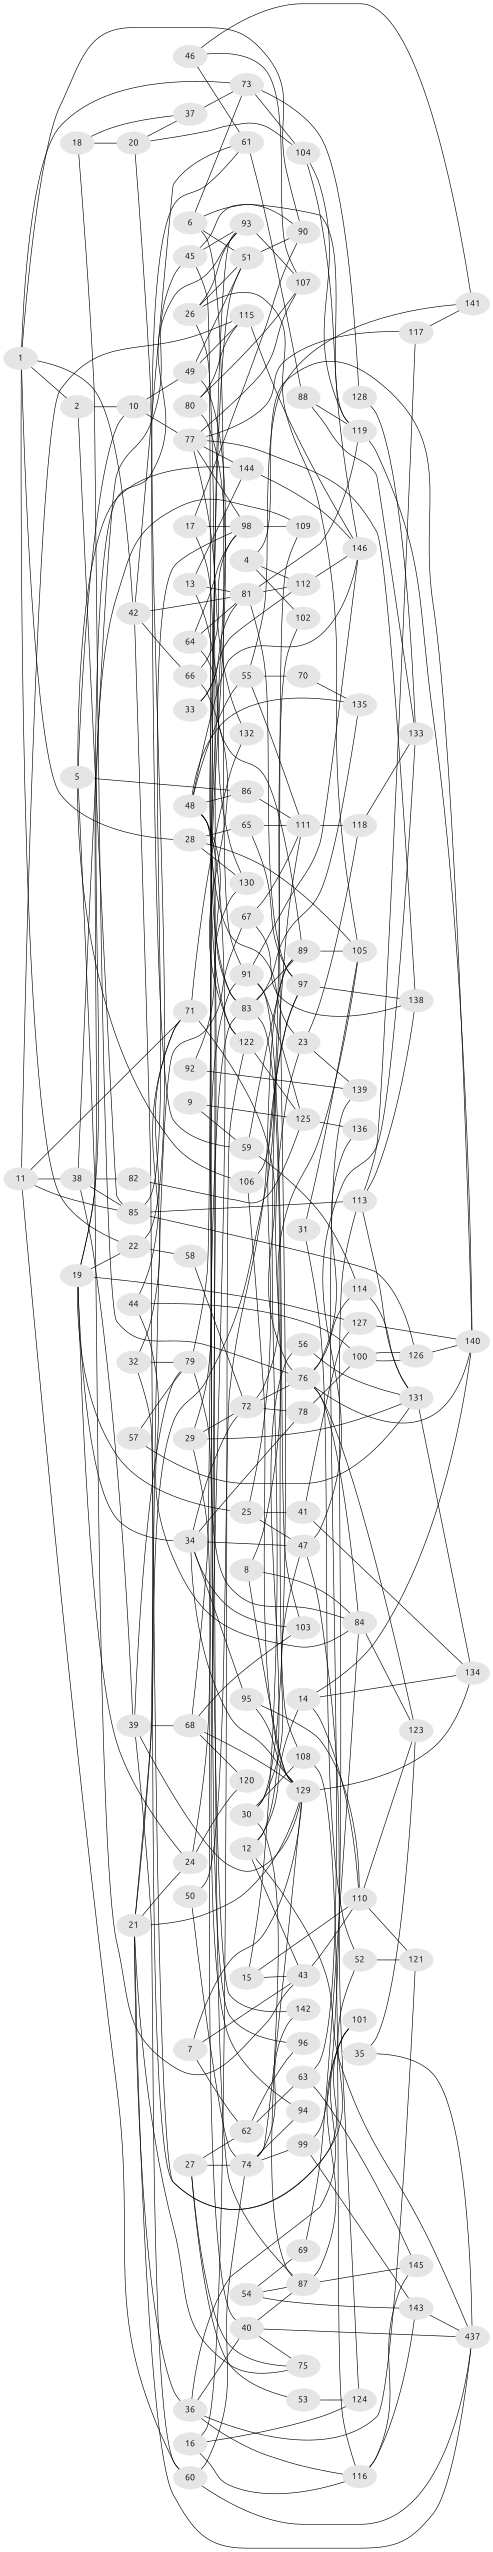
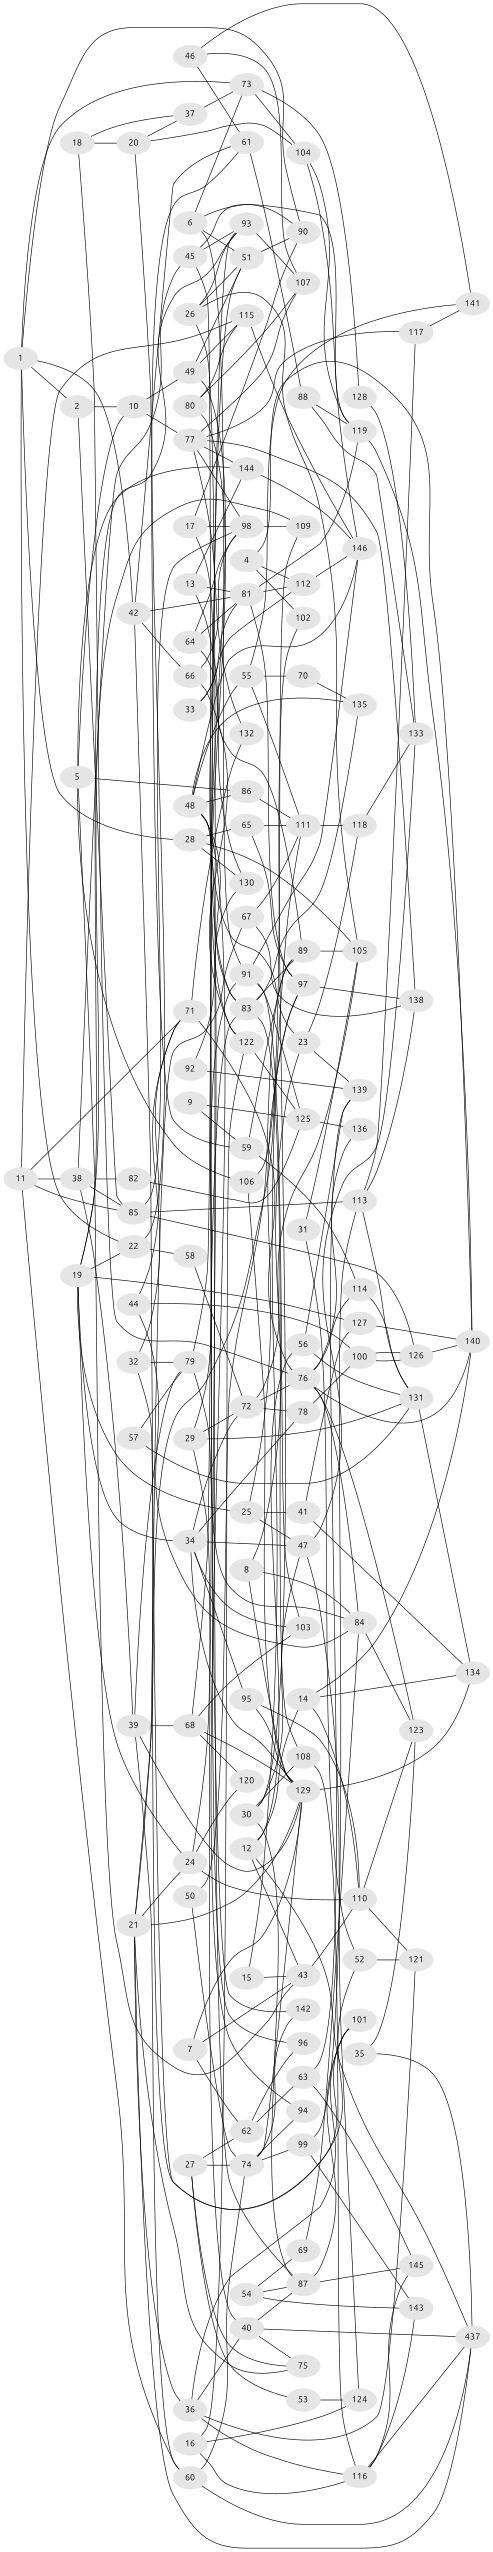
none -> (326, 1210)
(303, 1939) -> (255, 1893)
(445, 2323) -> (416, 2407)
